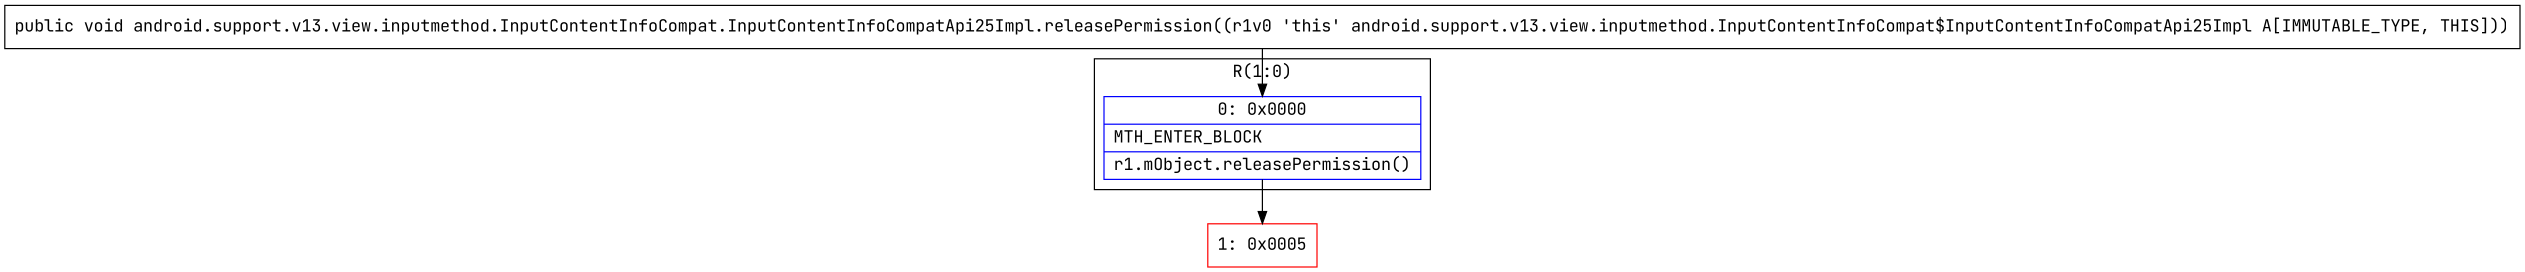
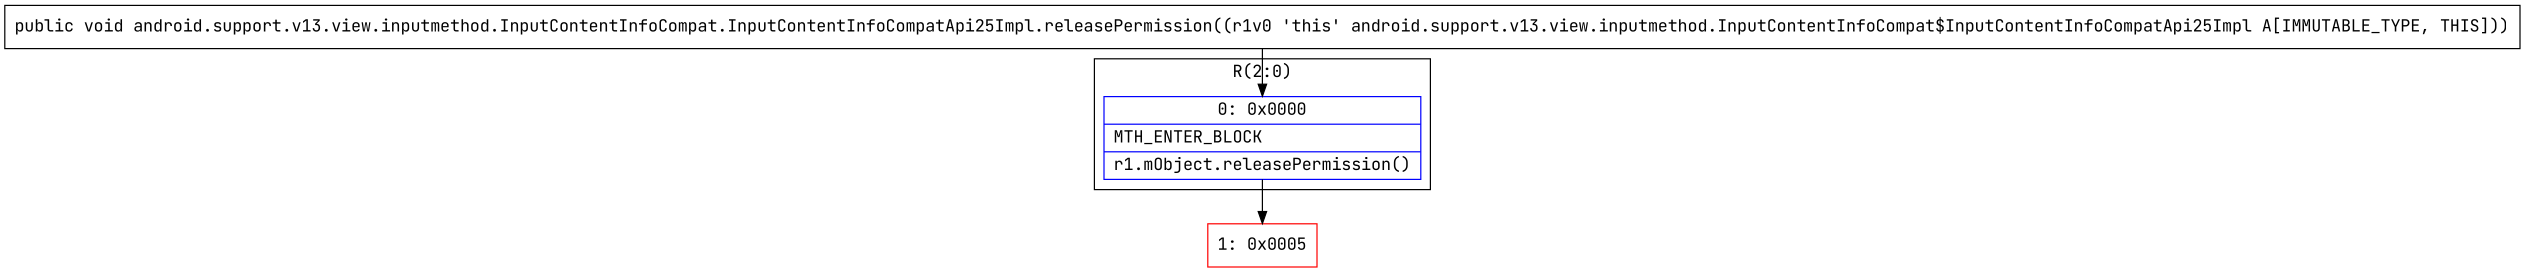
(1262, 73) -> (1262, 73)
